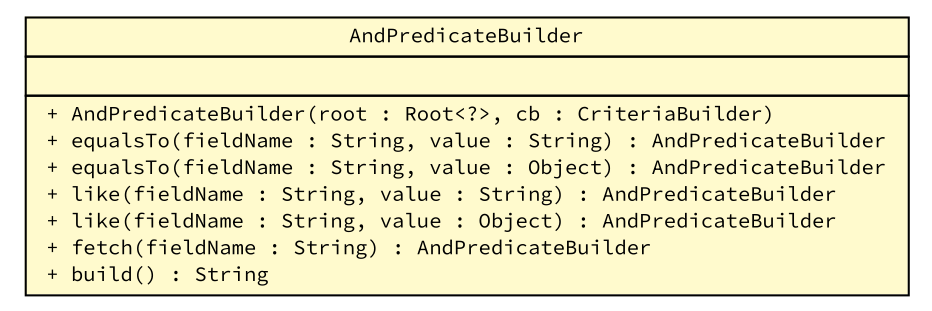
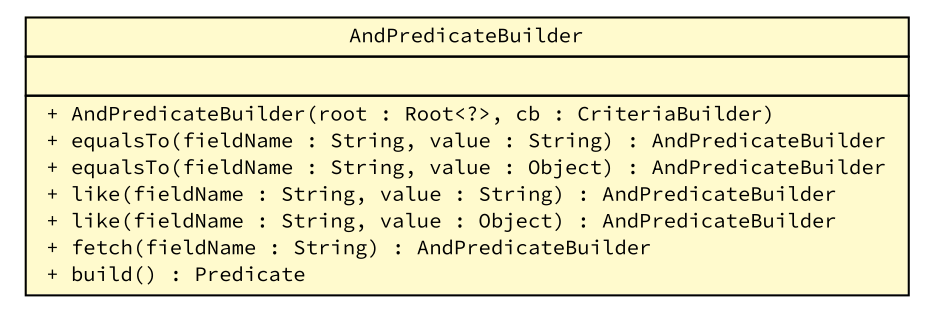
(158, 275) -> (177, 275)
